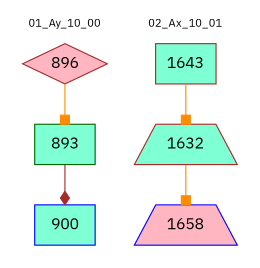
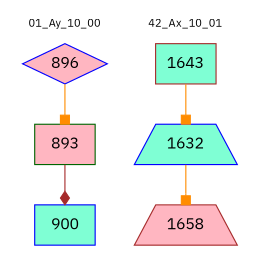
(186, 24) -> (186, 24)
(65, 64) -> (65, 64)
(65, 144) -> (65, 144)
(186, 144) -> (186, 144)
(186, 225) -> (186, 225)
